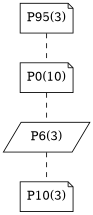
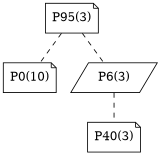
(47, 108) -> (93, 48)
(47, 197) -> (114, 137)
